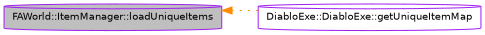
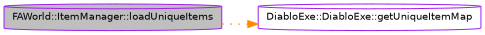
(245, 10) -> (235, 24)
